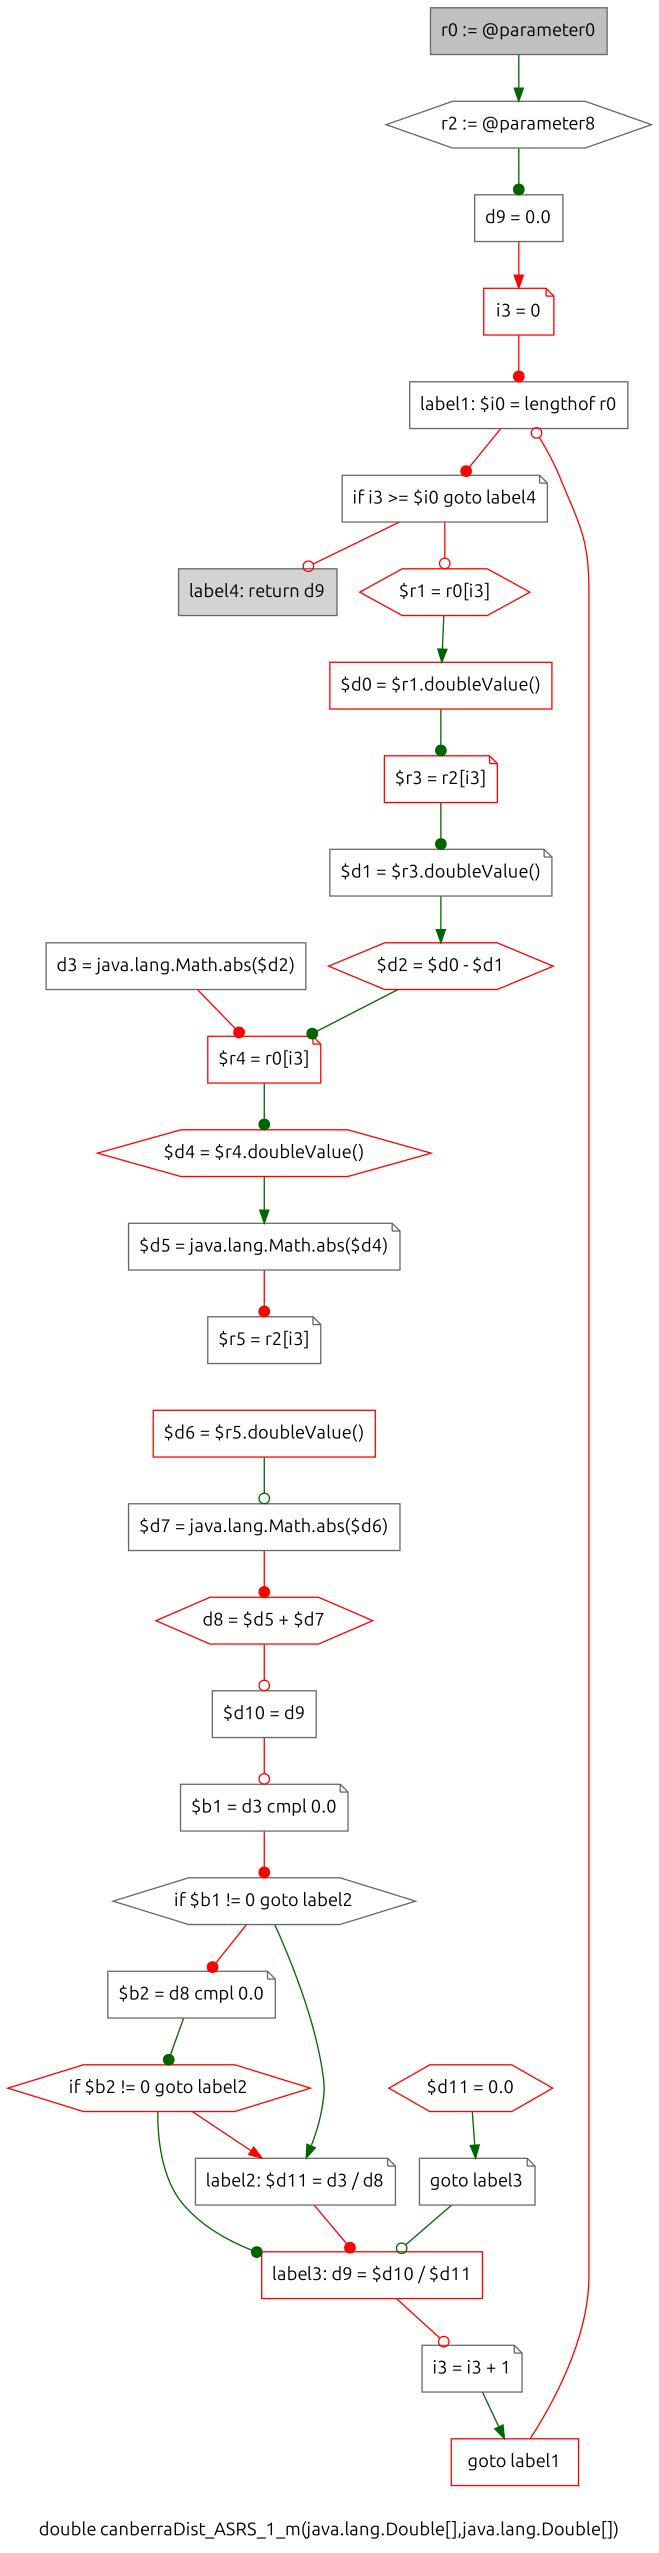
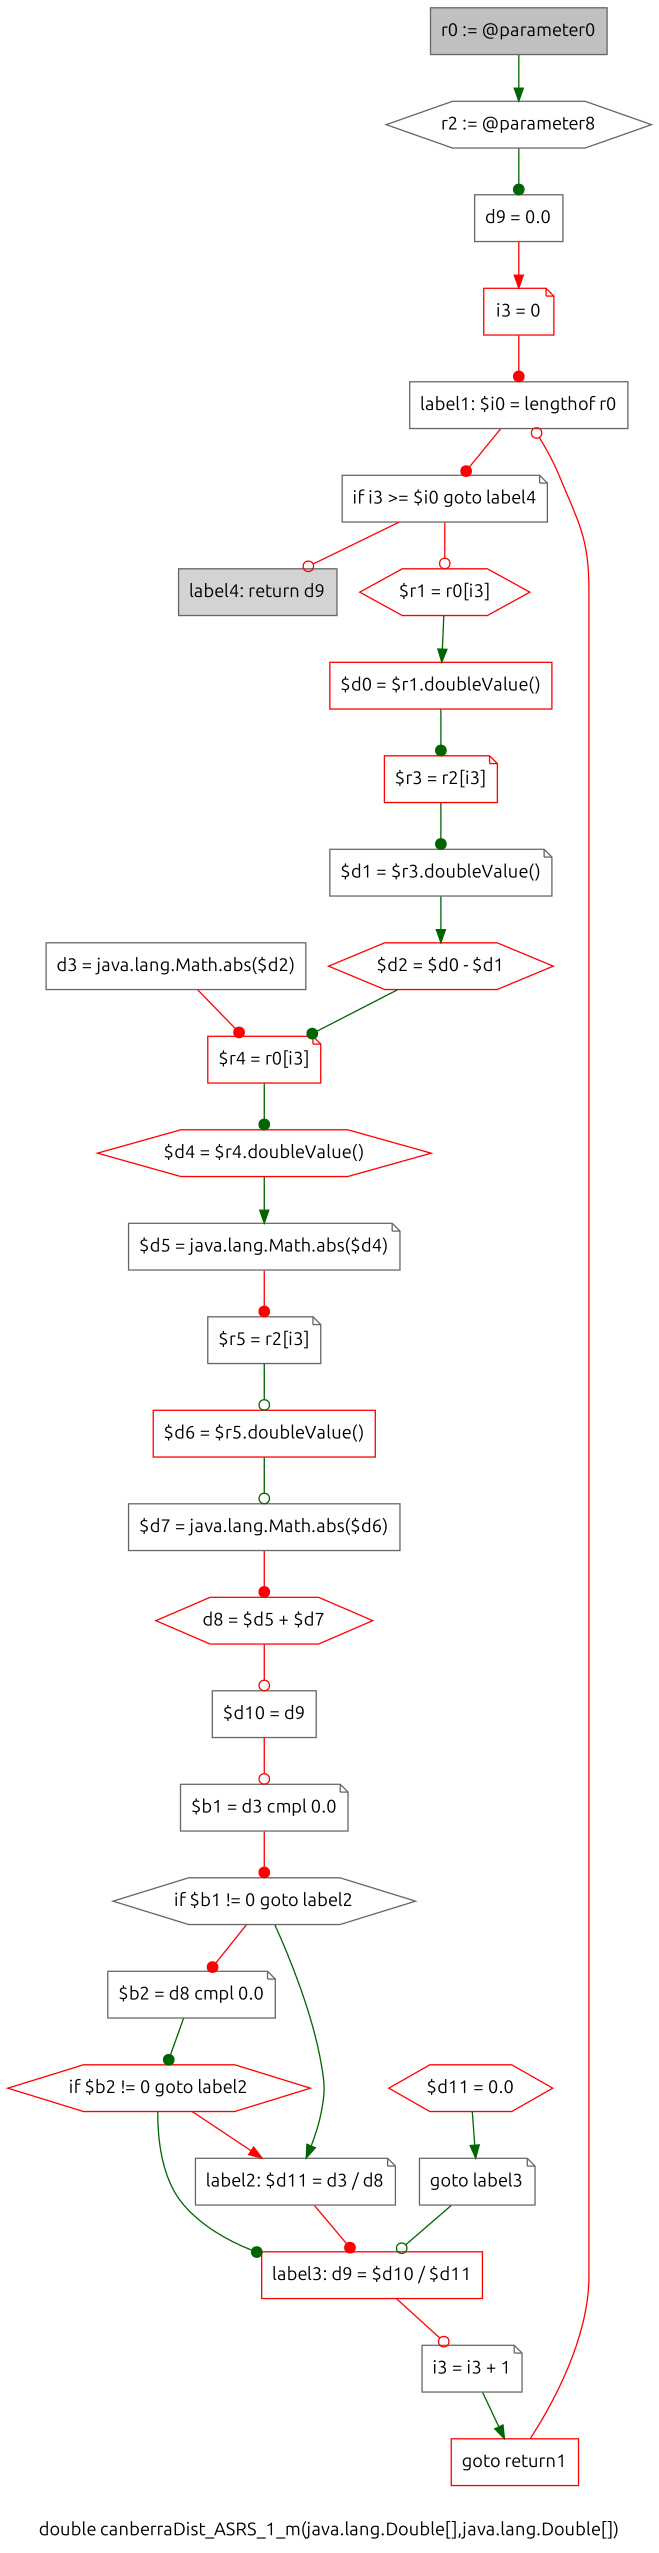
none -> (264, 1382)
(515, 2462) -> (515, 2462)
